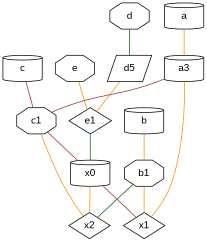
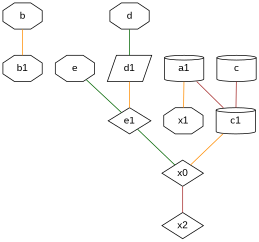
(184, 16) -> none
(130, 68) -> (130, 68)
(184, 68) -> (184, 68)
(83, 96) -> (104, 96)
(36, 121) -> (236, 121)
(144, 121) -> (23, 16)
(62, 146) -> (207, 149)
(90, 173) -> (183, 173)
(59, 177) -> none
(90, 199) -> (183, 199)
(144, 199) -> none
(113, 203) -> none
(120, 203) -> none
(144, 226) -> (183, 121)
